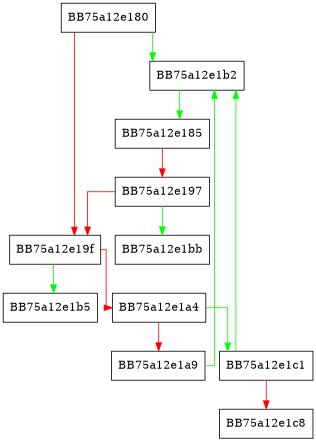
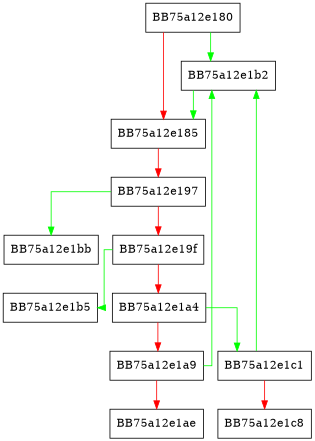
(74, 130) -> (164, 72)
none -> (157, 424)
